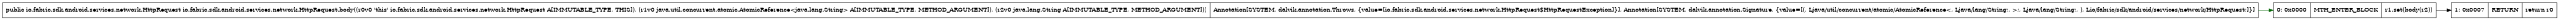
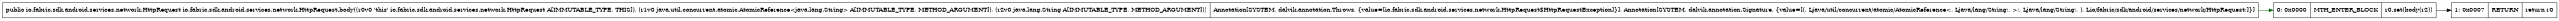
(2409, 10) -> (2409, 10)
